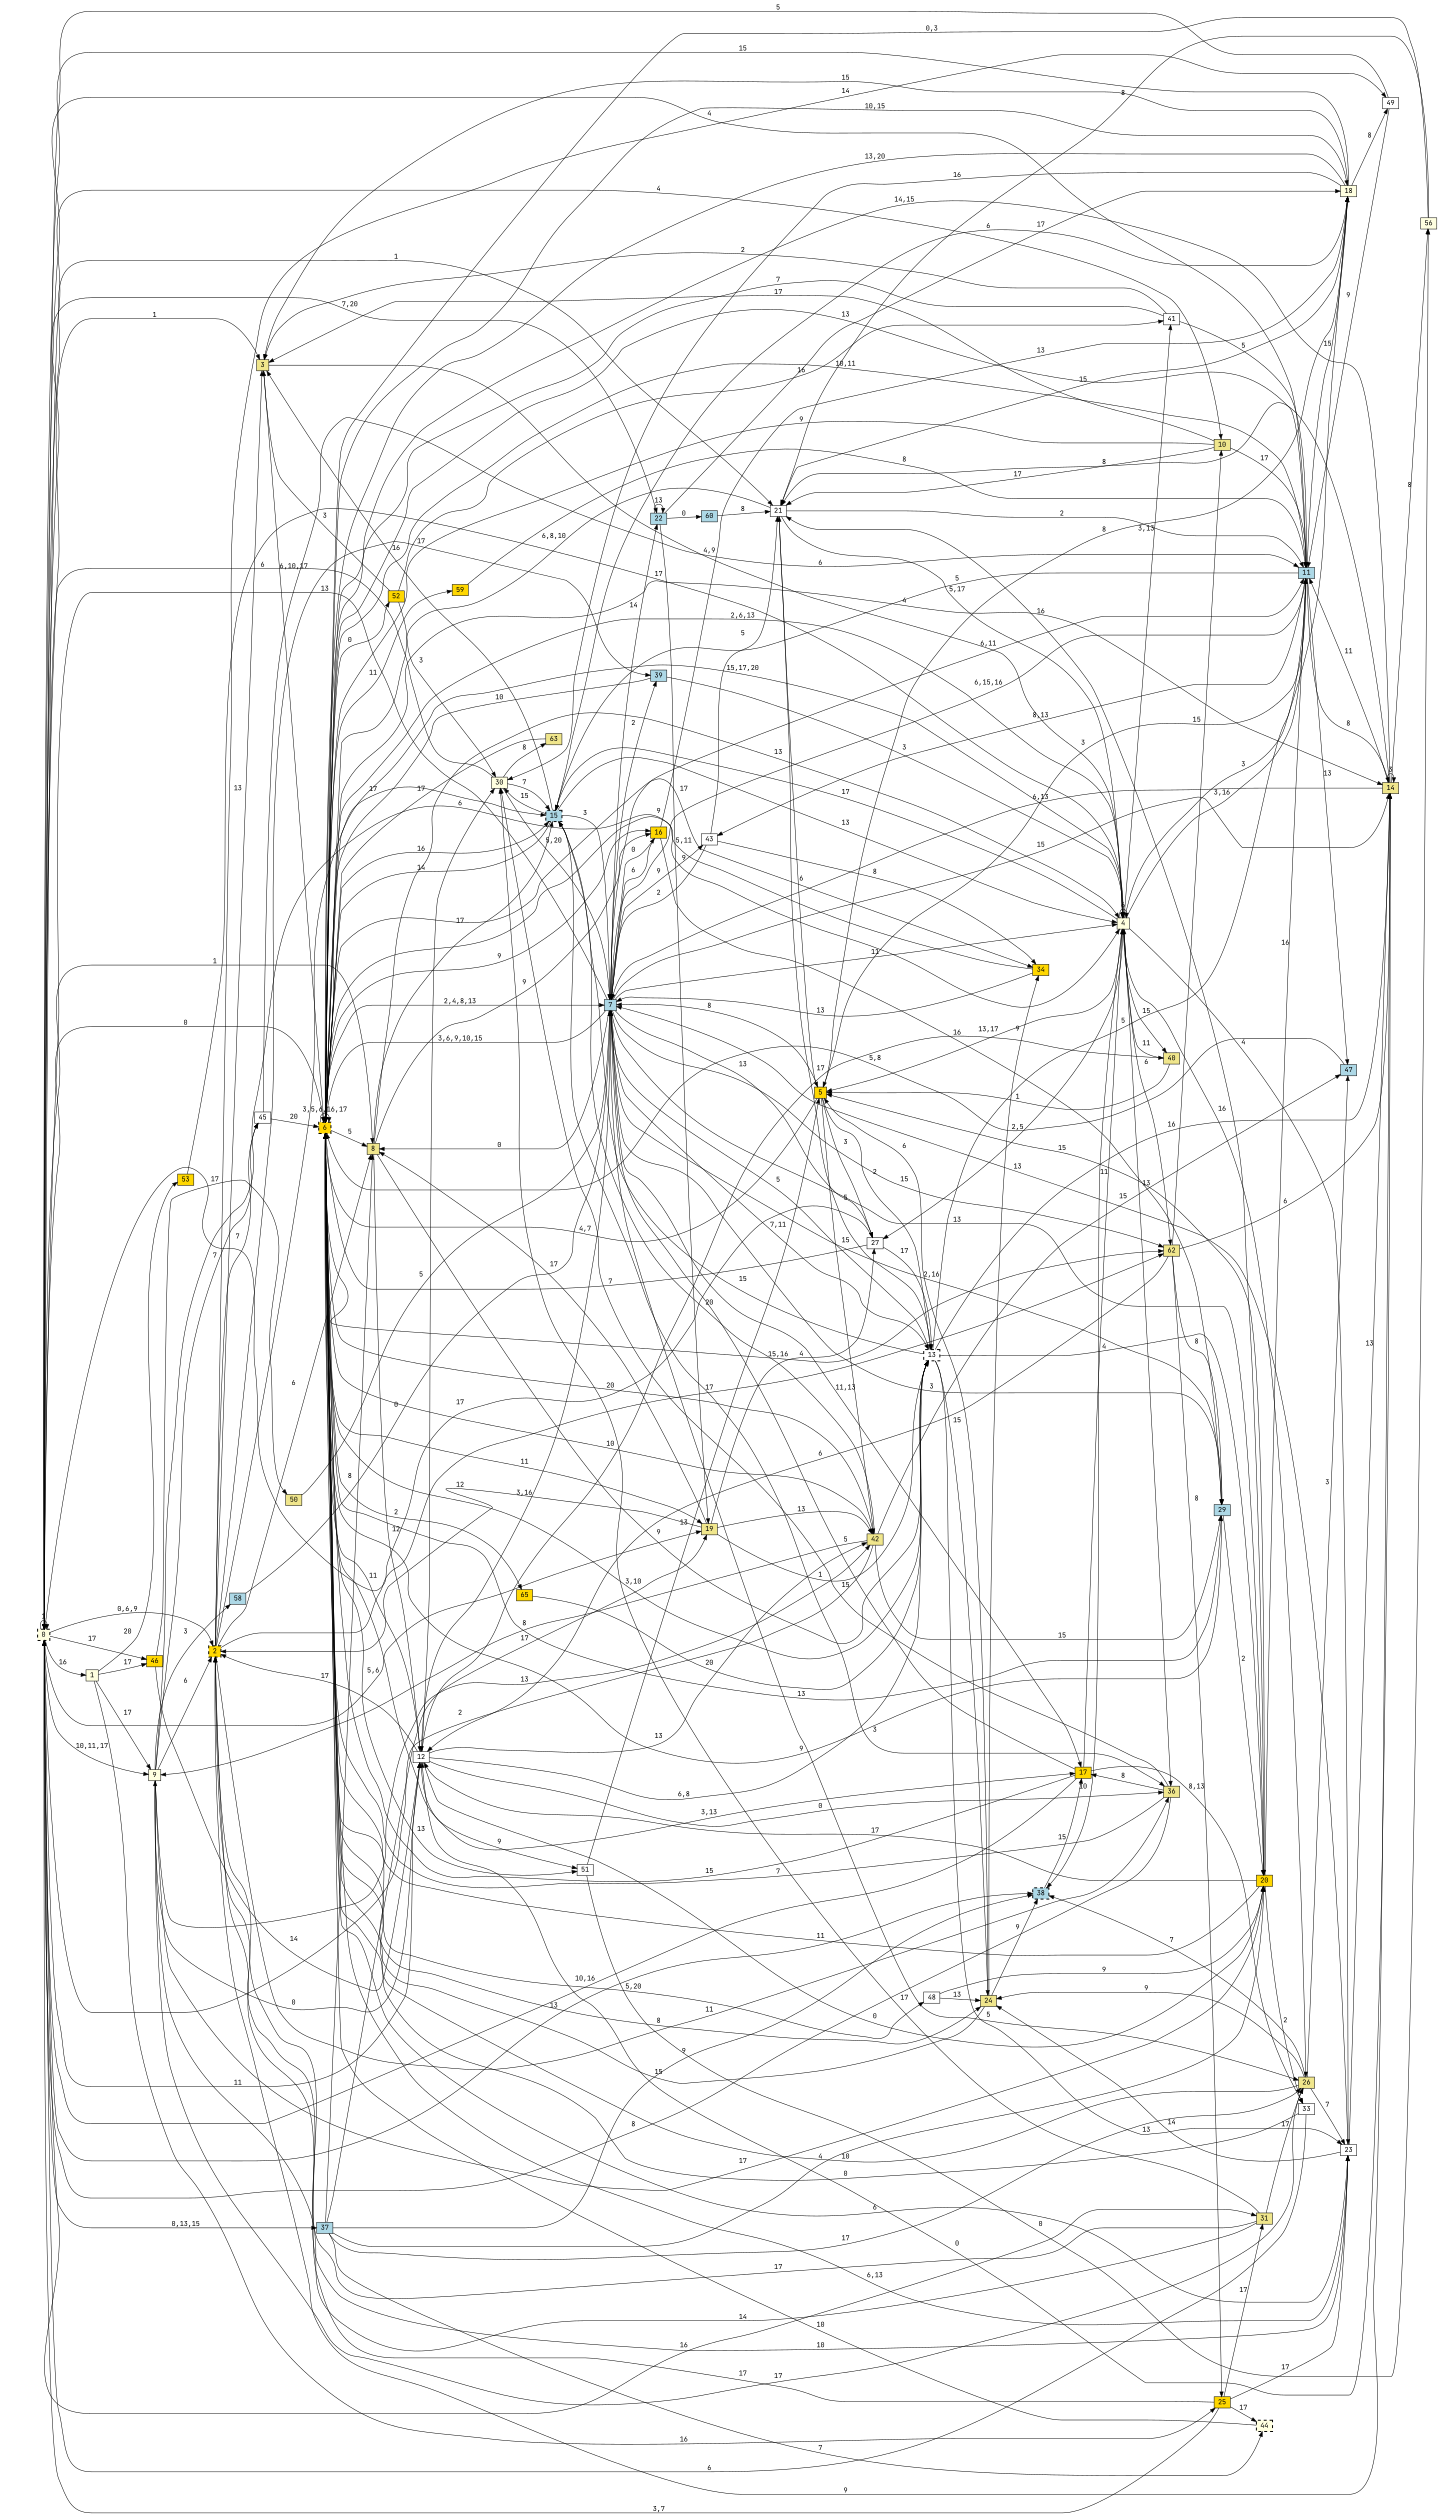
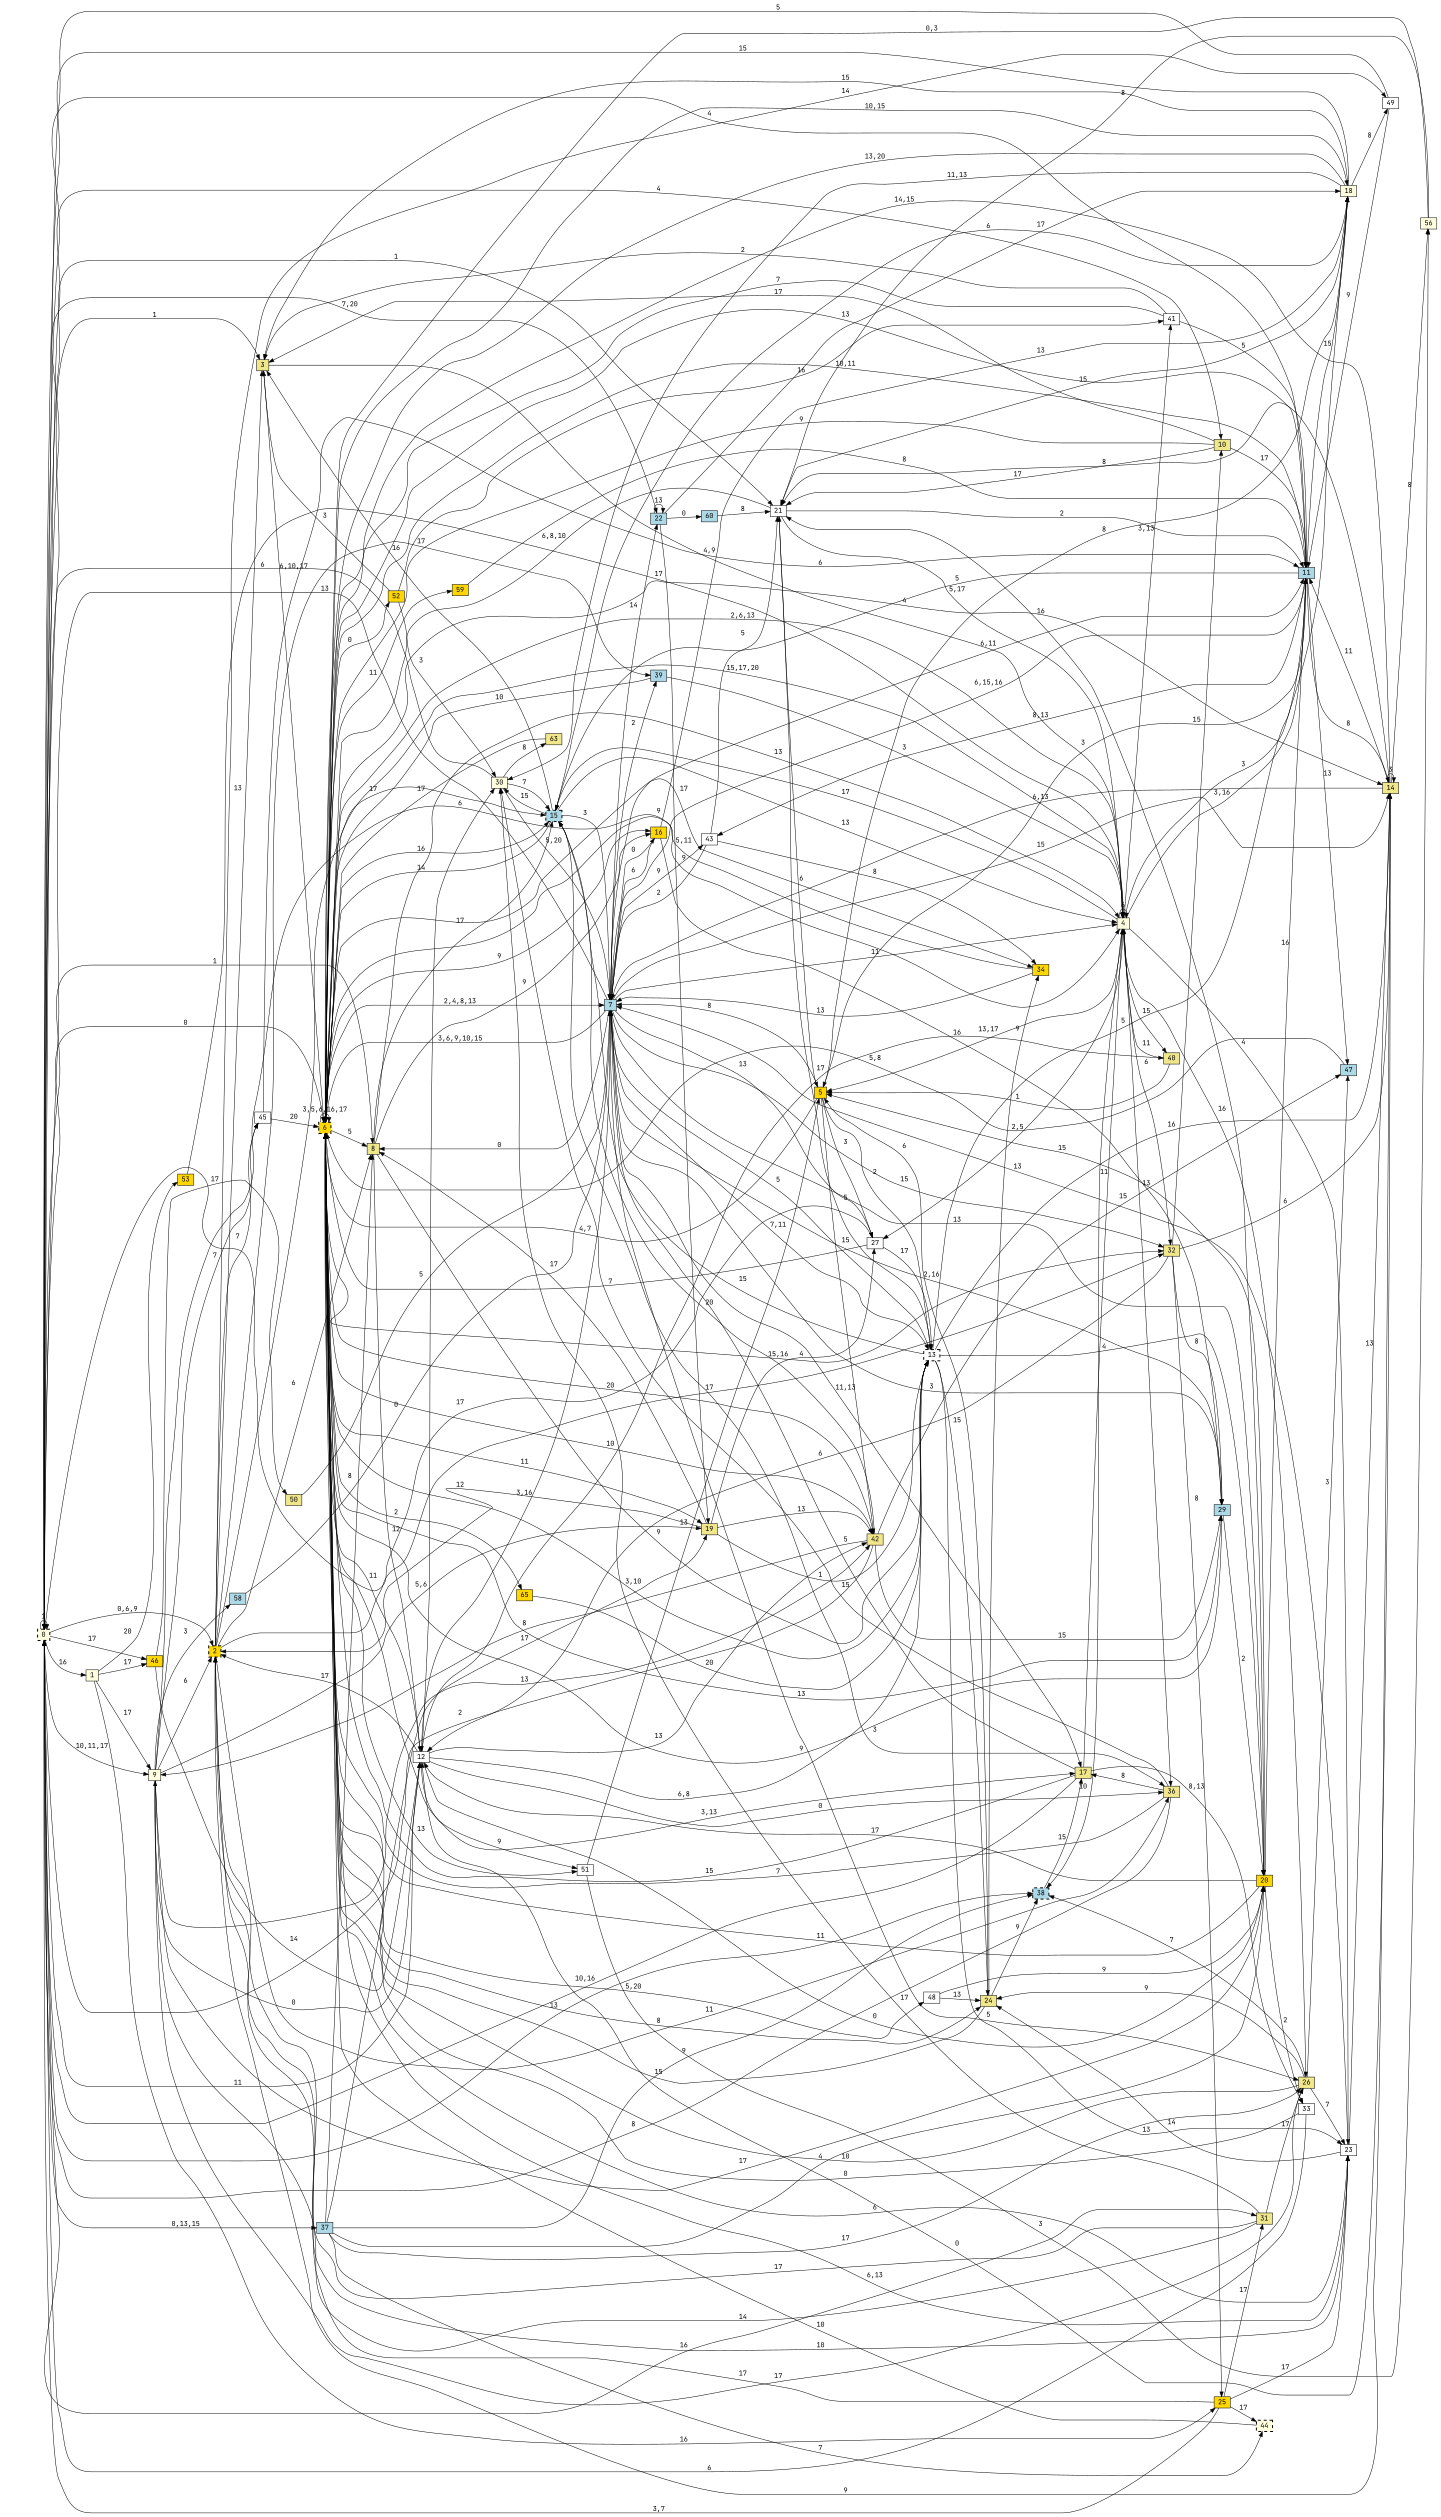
(957, 175) -> (957, 175)
(1172, 1251) -> (1172, 1251)
(375, 1680) -> (409, 1605)
(1083, 1773) -> (1083, 1773)
(1041, 2224) -> (1041, 2224)
